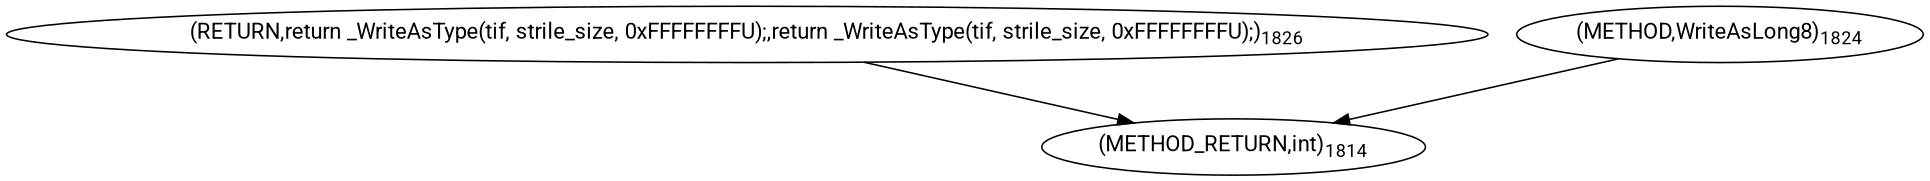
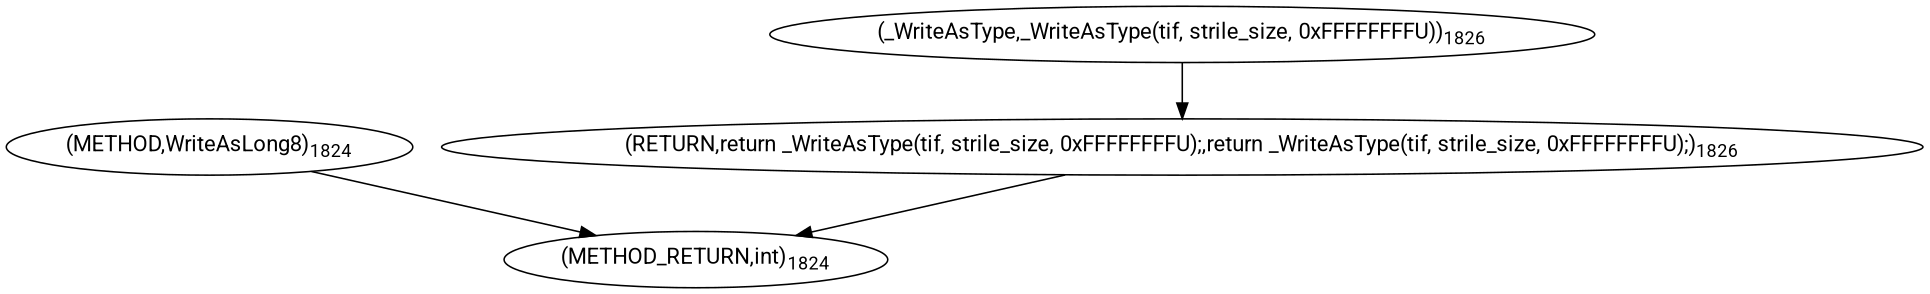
none -> (1182, 34)
(1347, 145) -> (809, 257)
